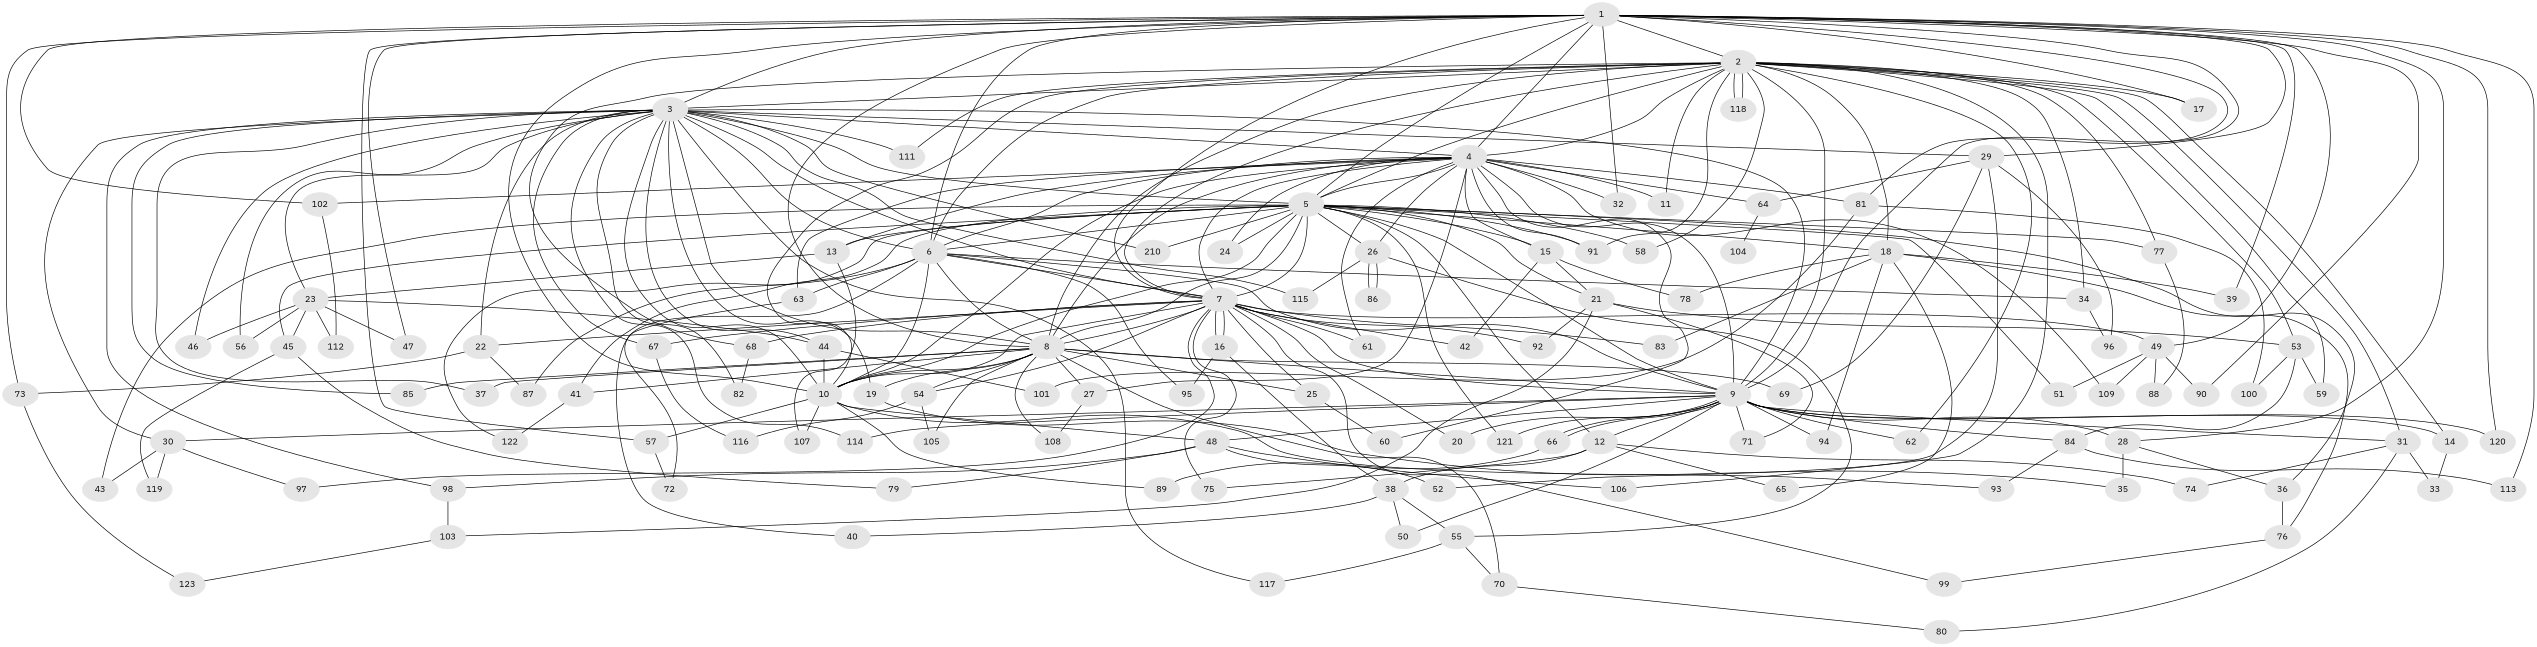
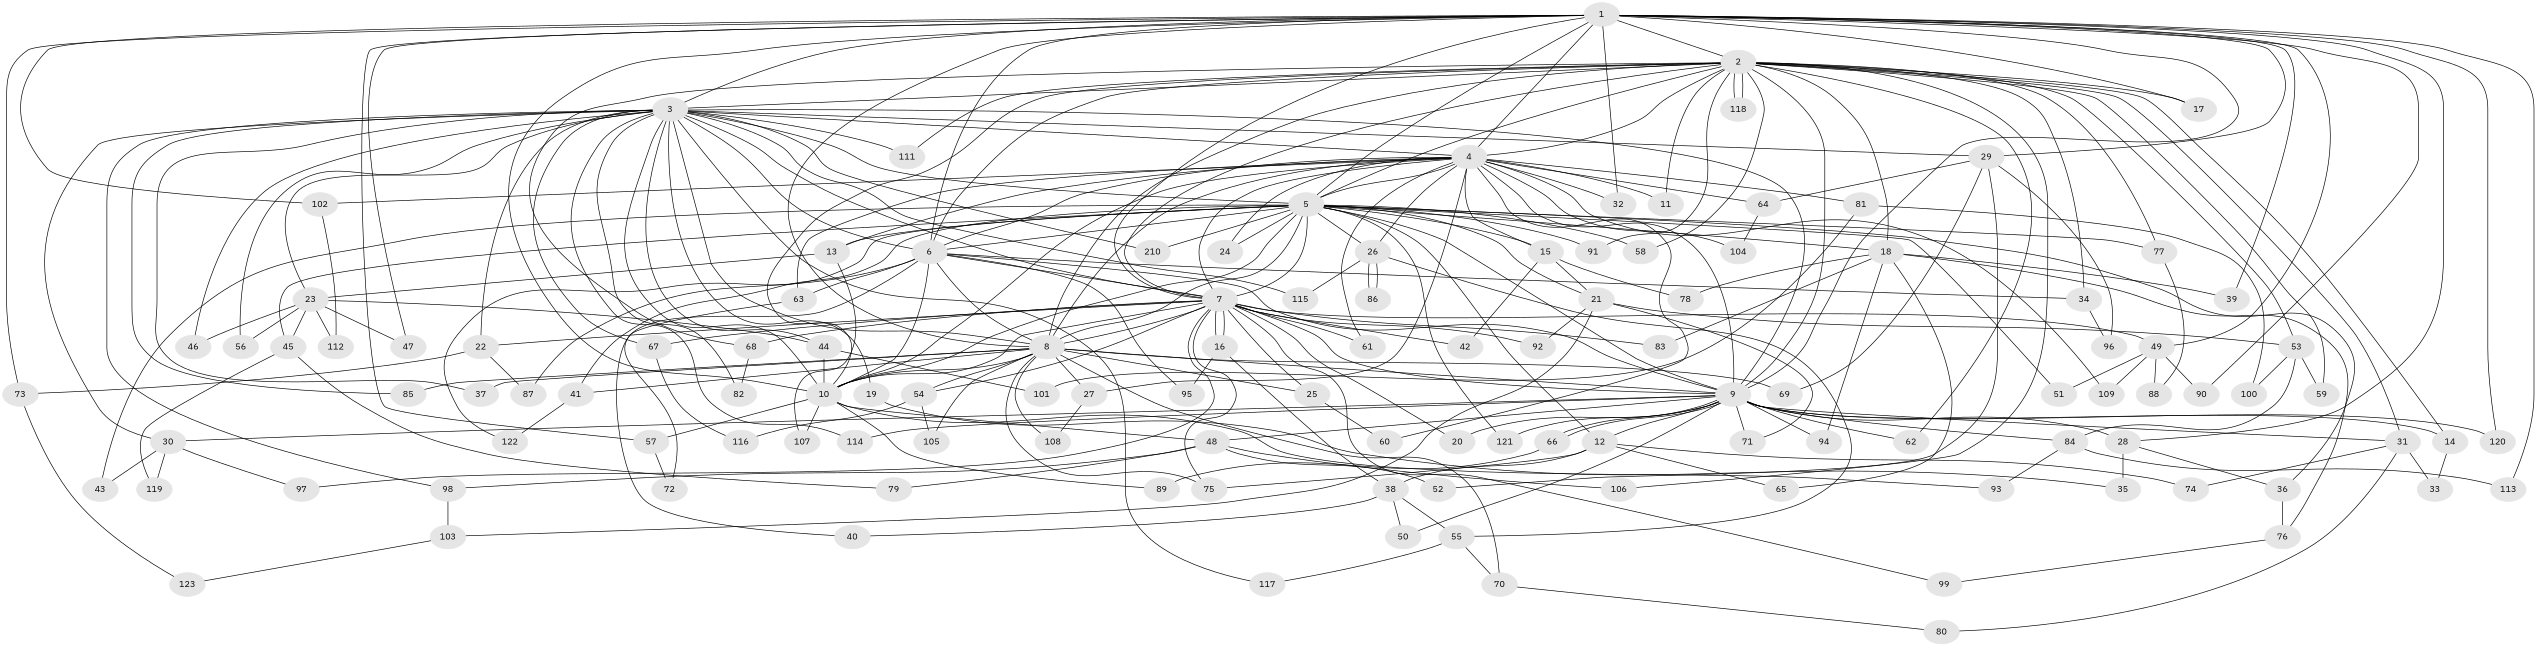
(2123, 65) -> none
(1489, 207) -> (1561, 210)
(959, 370) -> (1068, 474)
